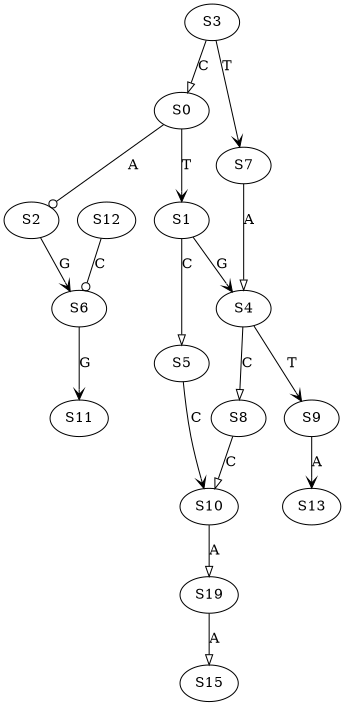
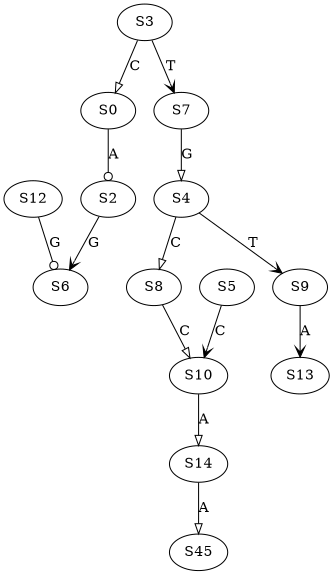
(182, 220) -> none
(249, 220) -> (187, 155)
(100, 264) -> (55, 243)
(79, 418) -> none
(209, 595) -> (199, 464)
(209, 683) -> (199, 552)
